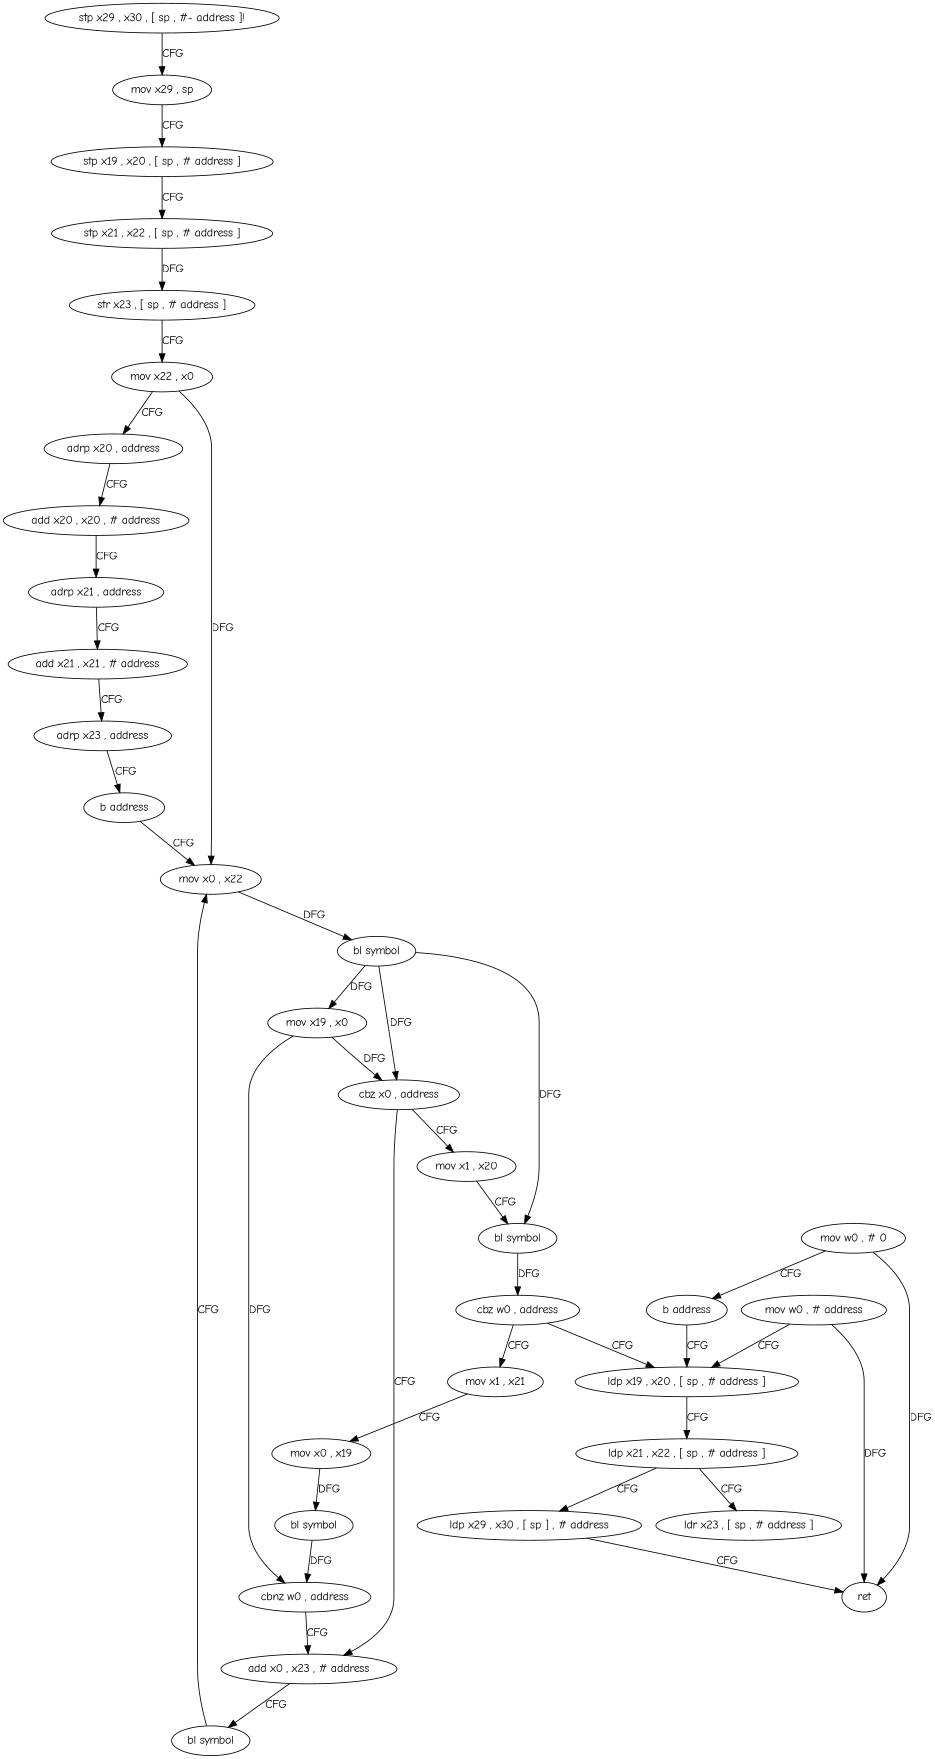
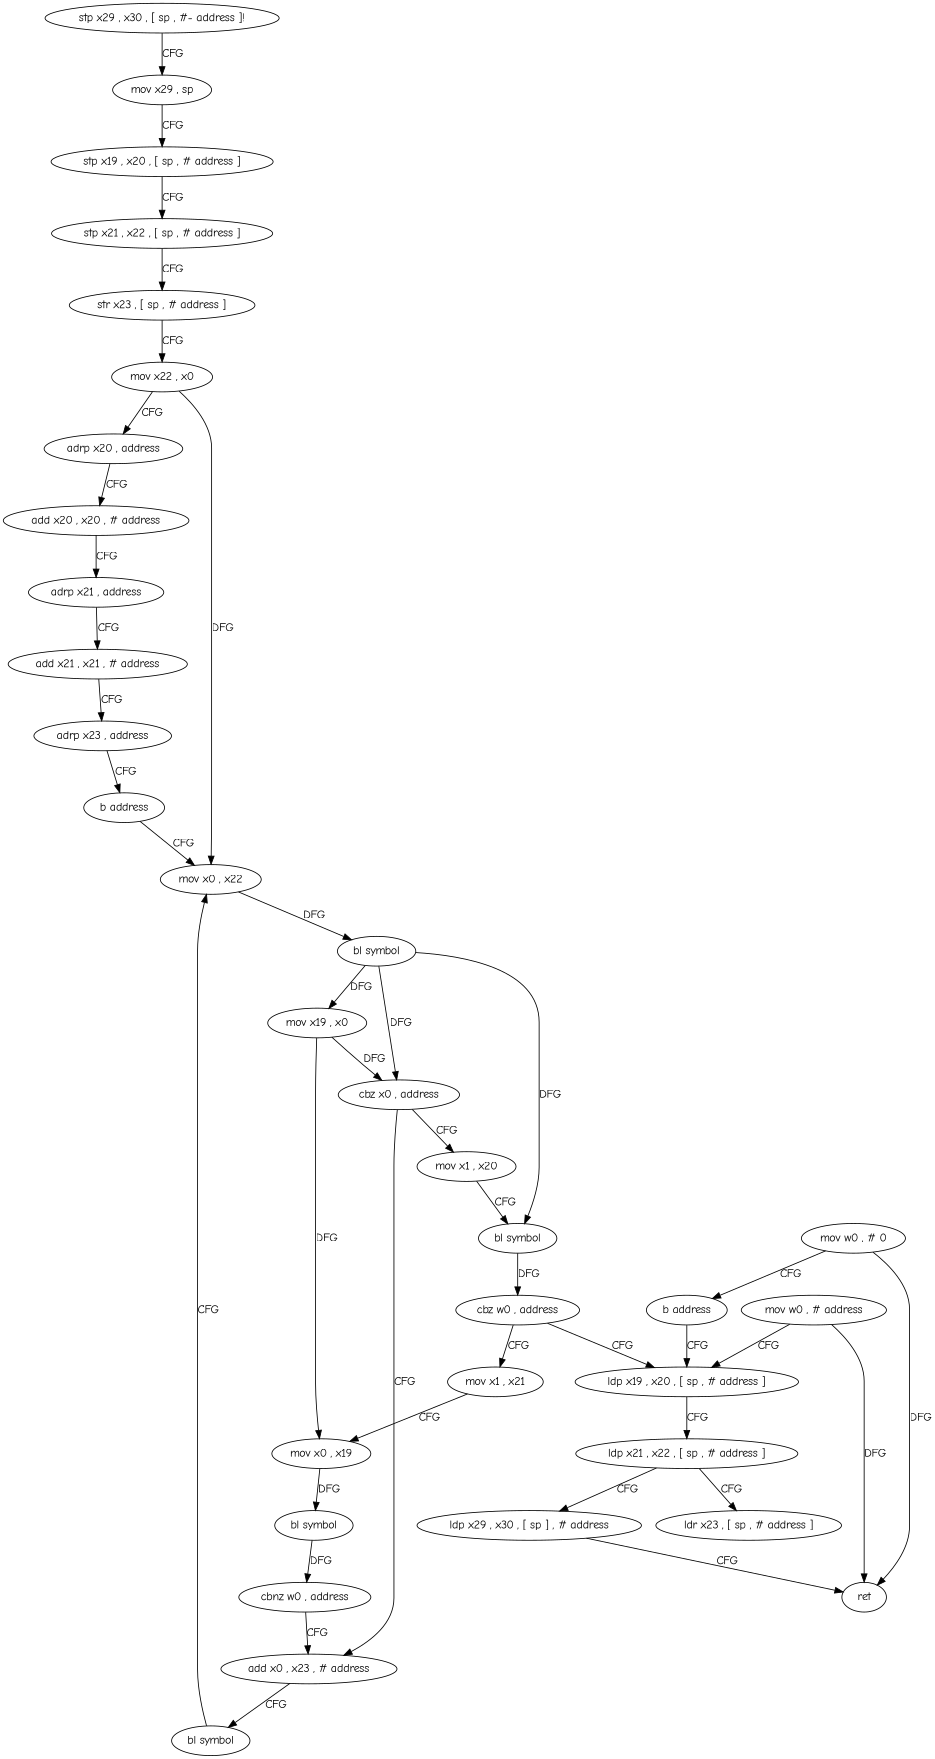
(173, 269) -> (173, 269)
(249, 1303) -> (316, 1234)
